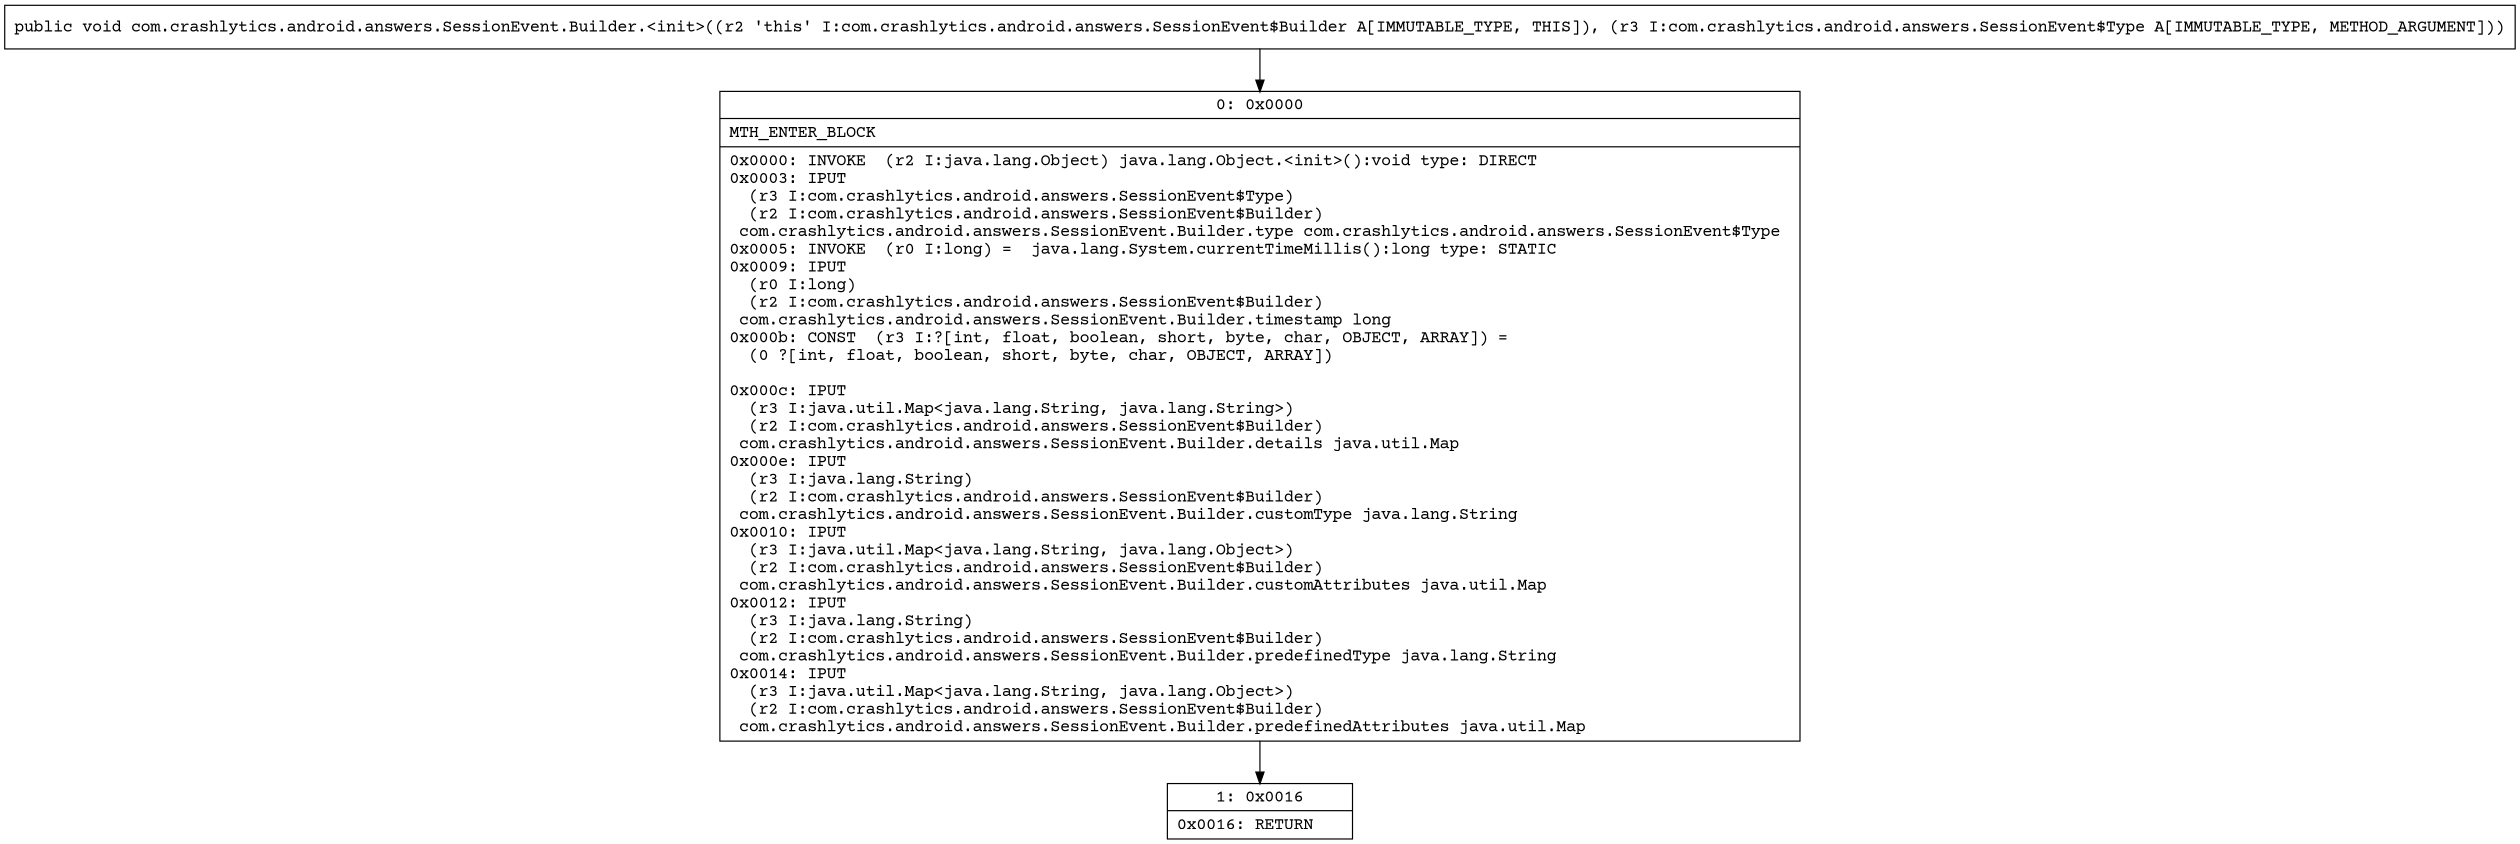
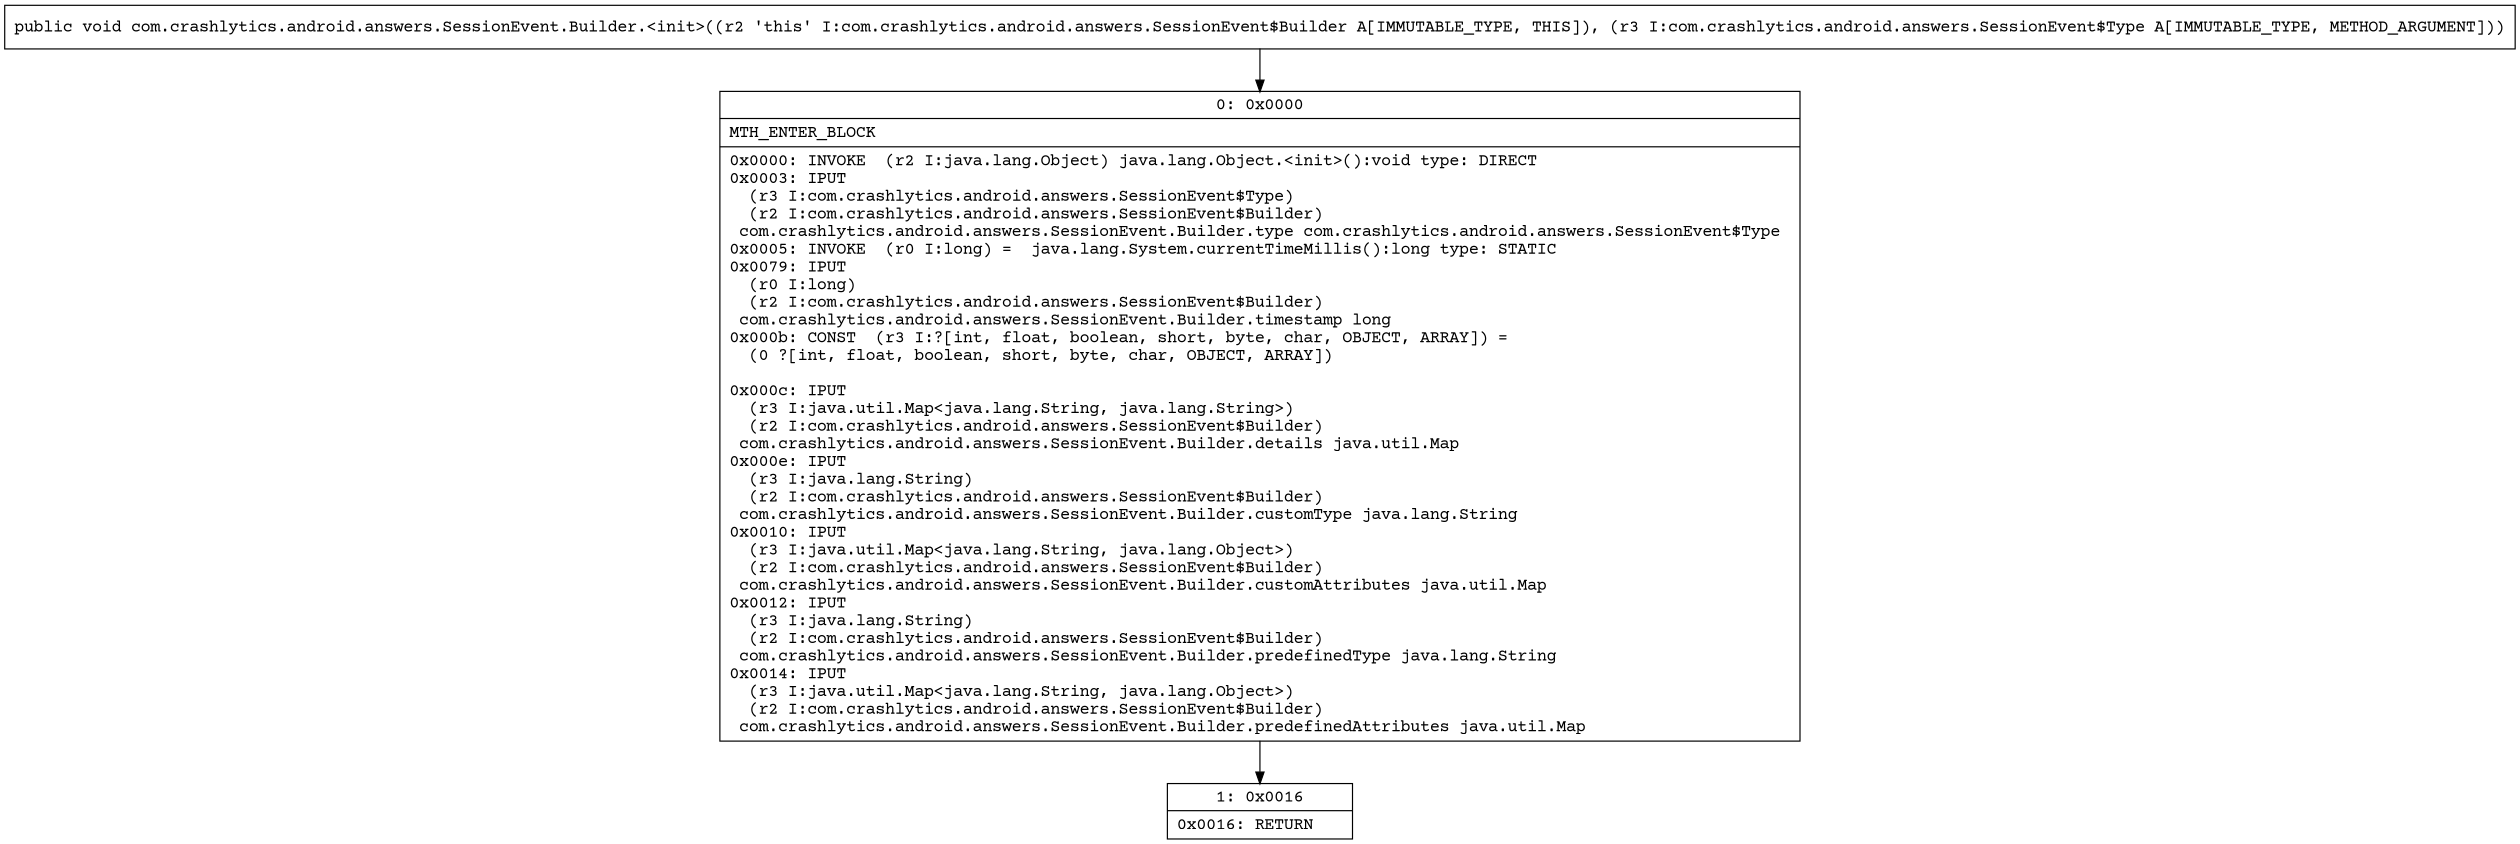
(798, 266) -> (798, 266)
